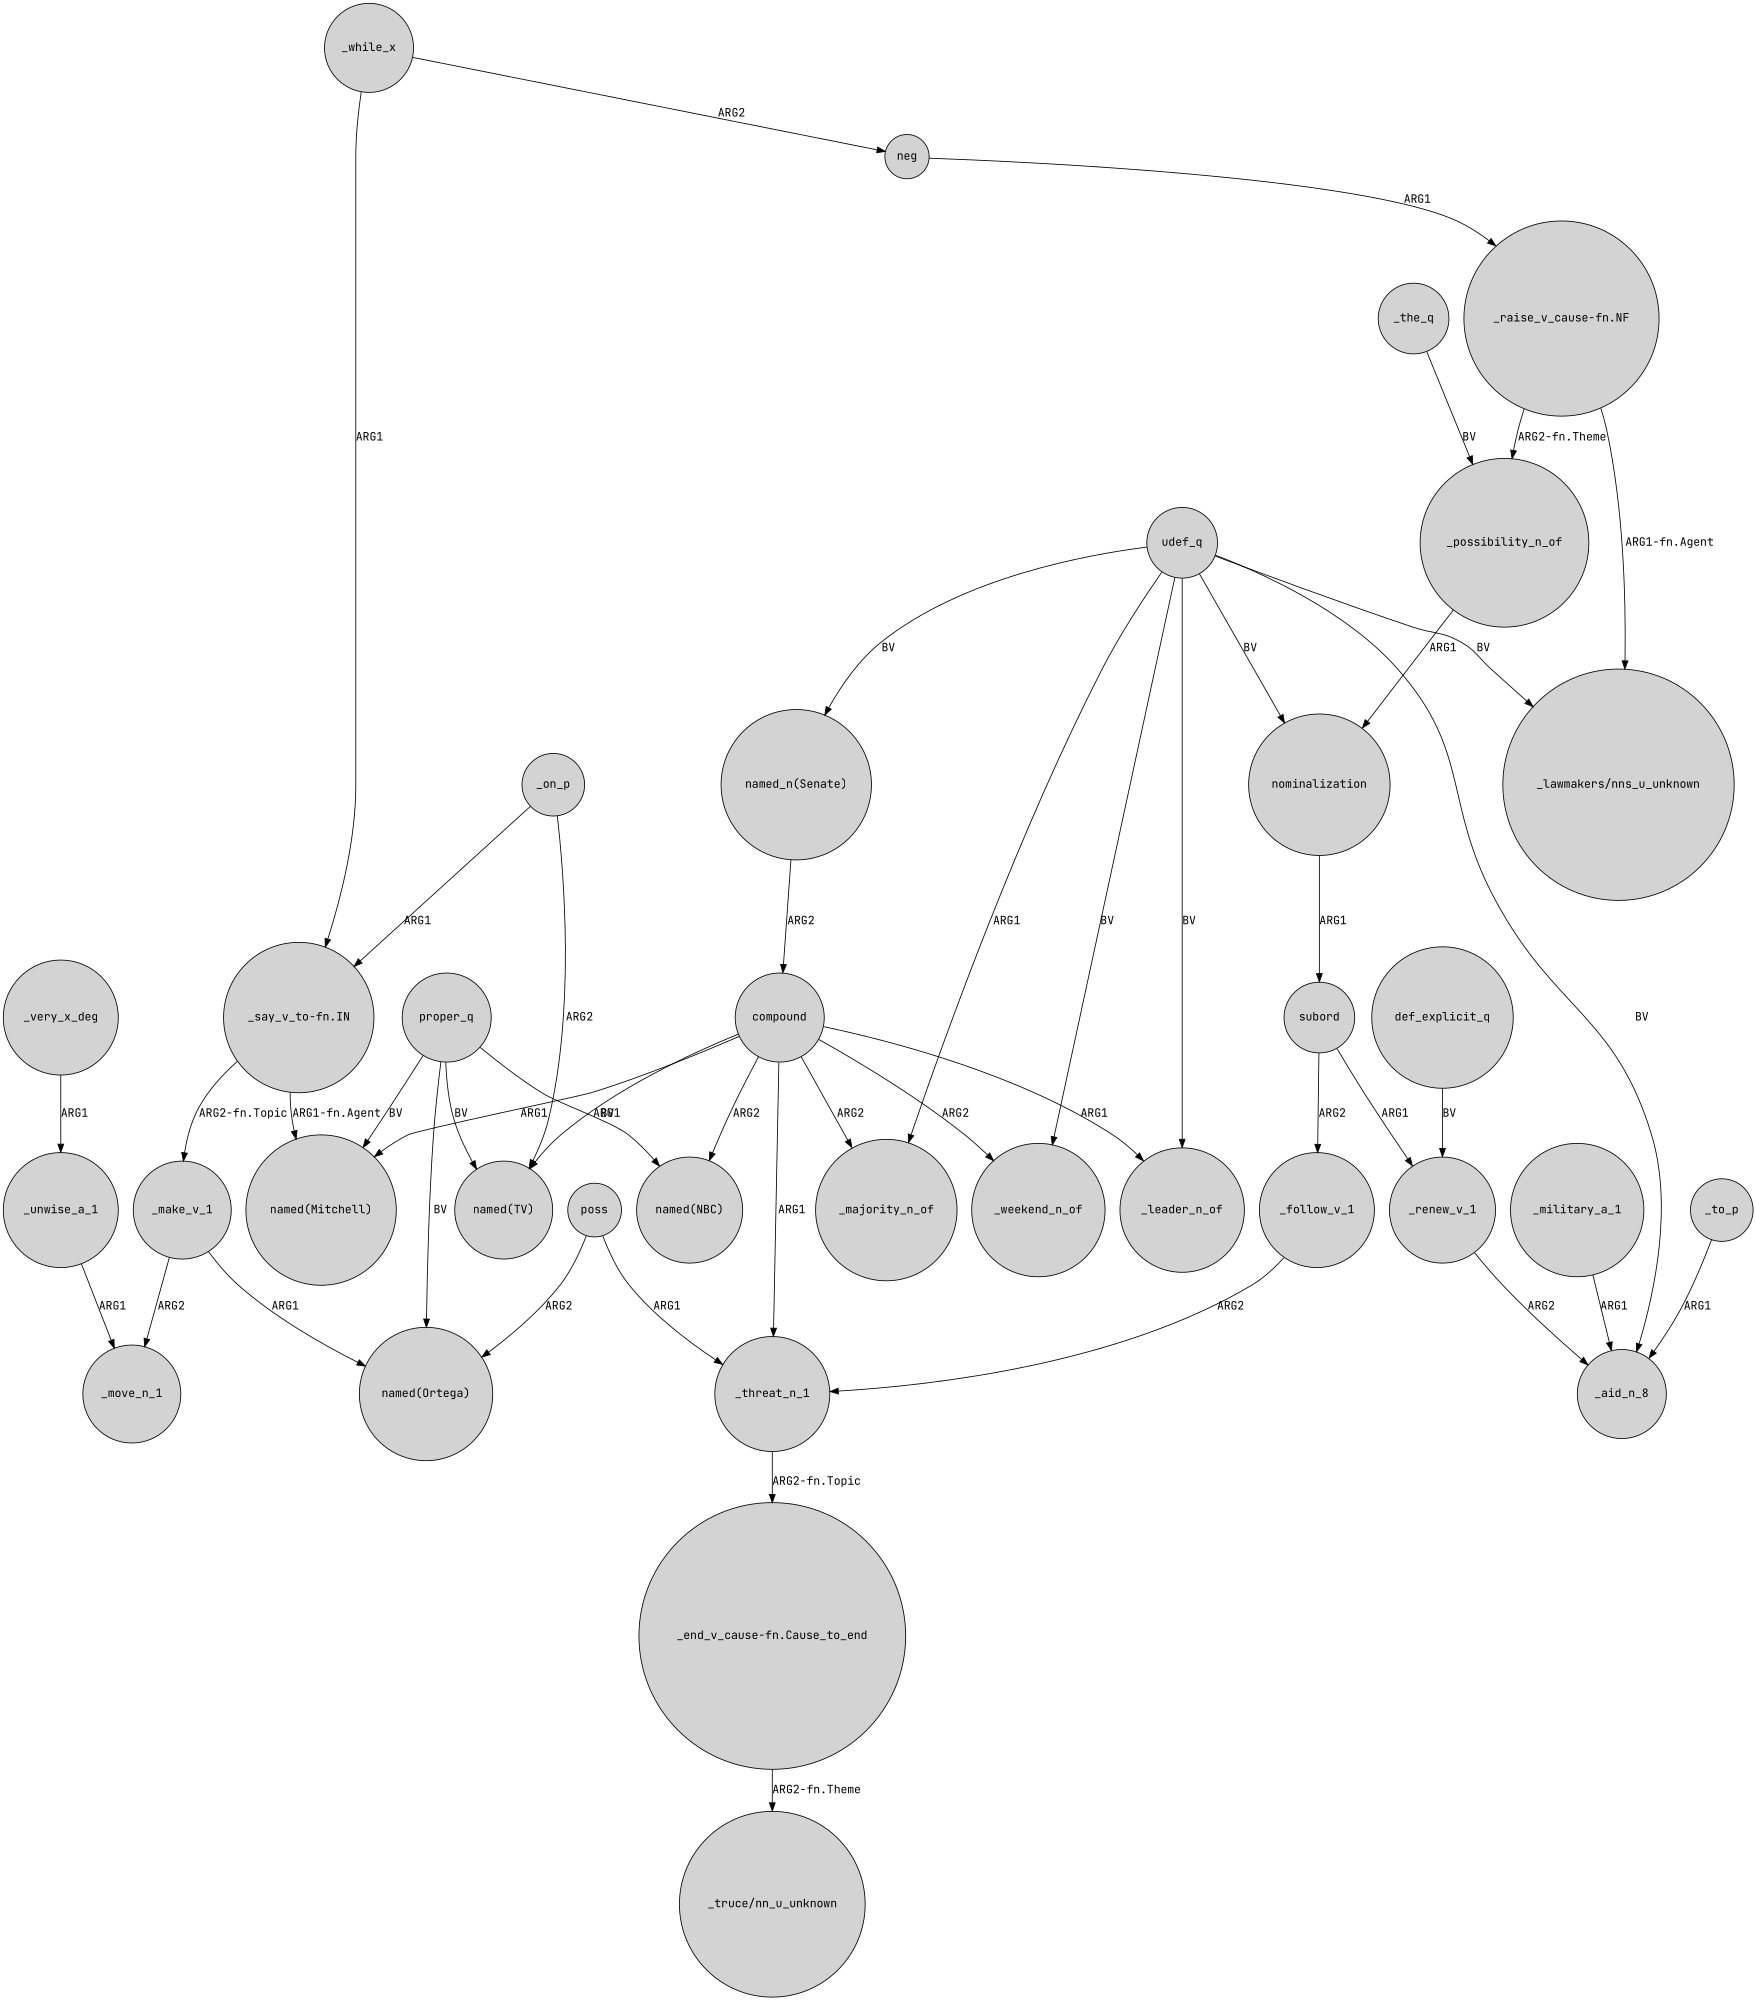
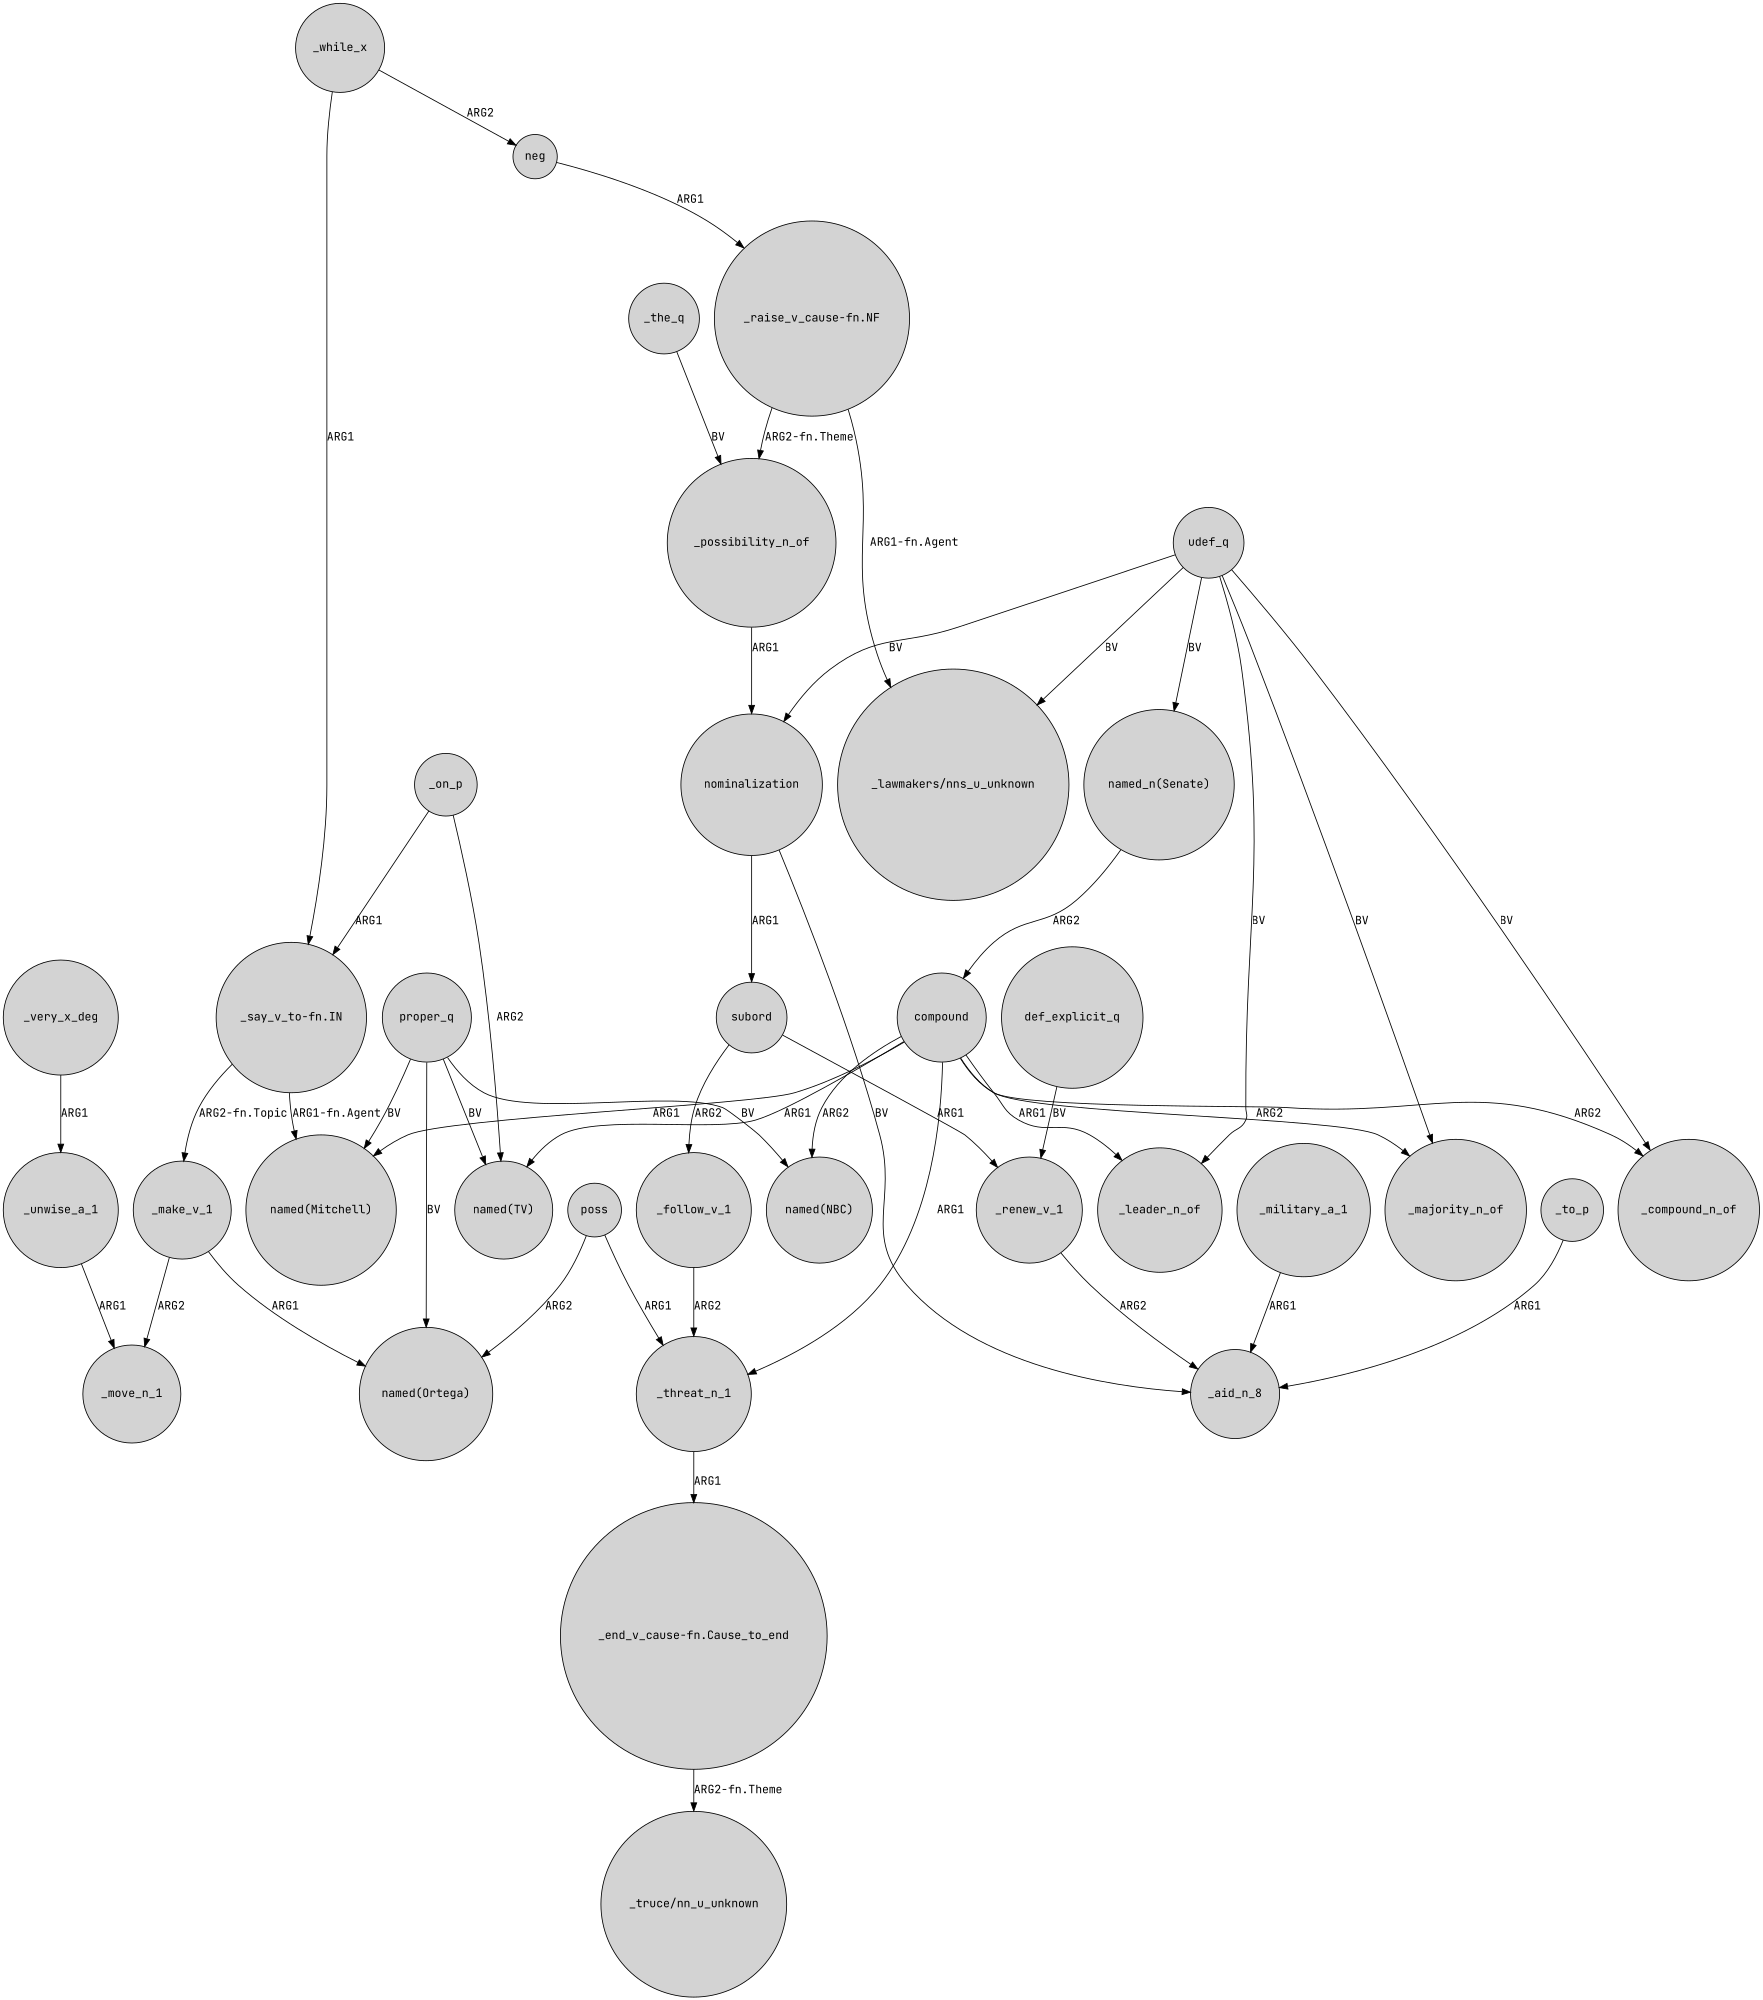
(1502, 911) -> (883, 1213)
(1007, 921) -> (1362, 921)
(1038, 1210) -> (1689, 1210)
(817, 1482) -> (708, 1482)
